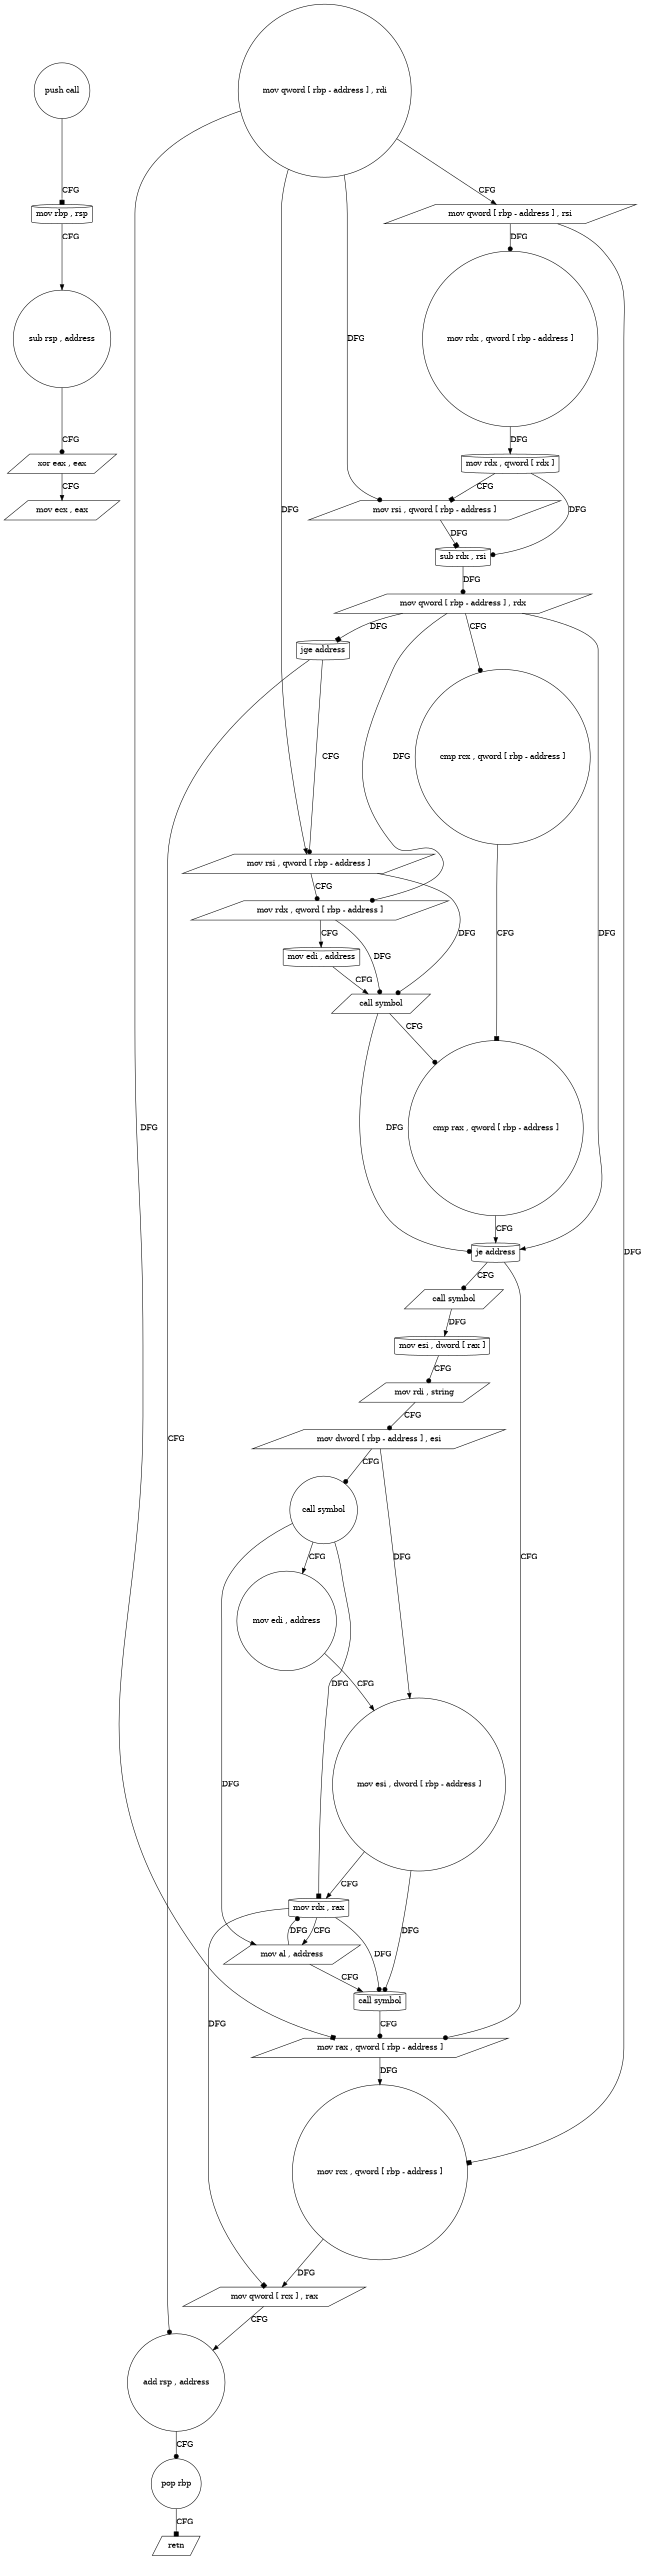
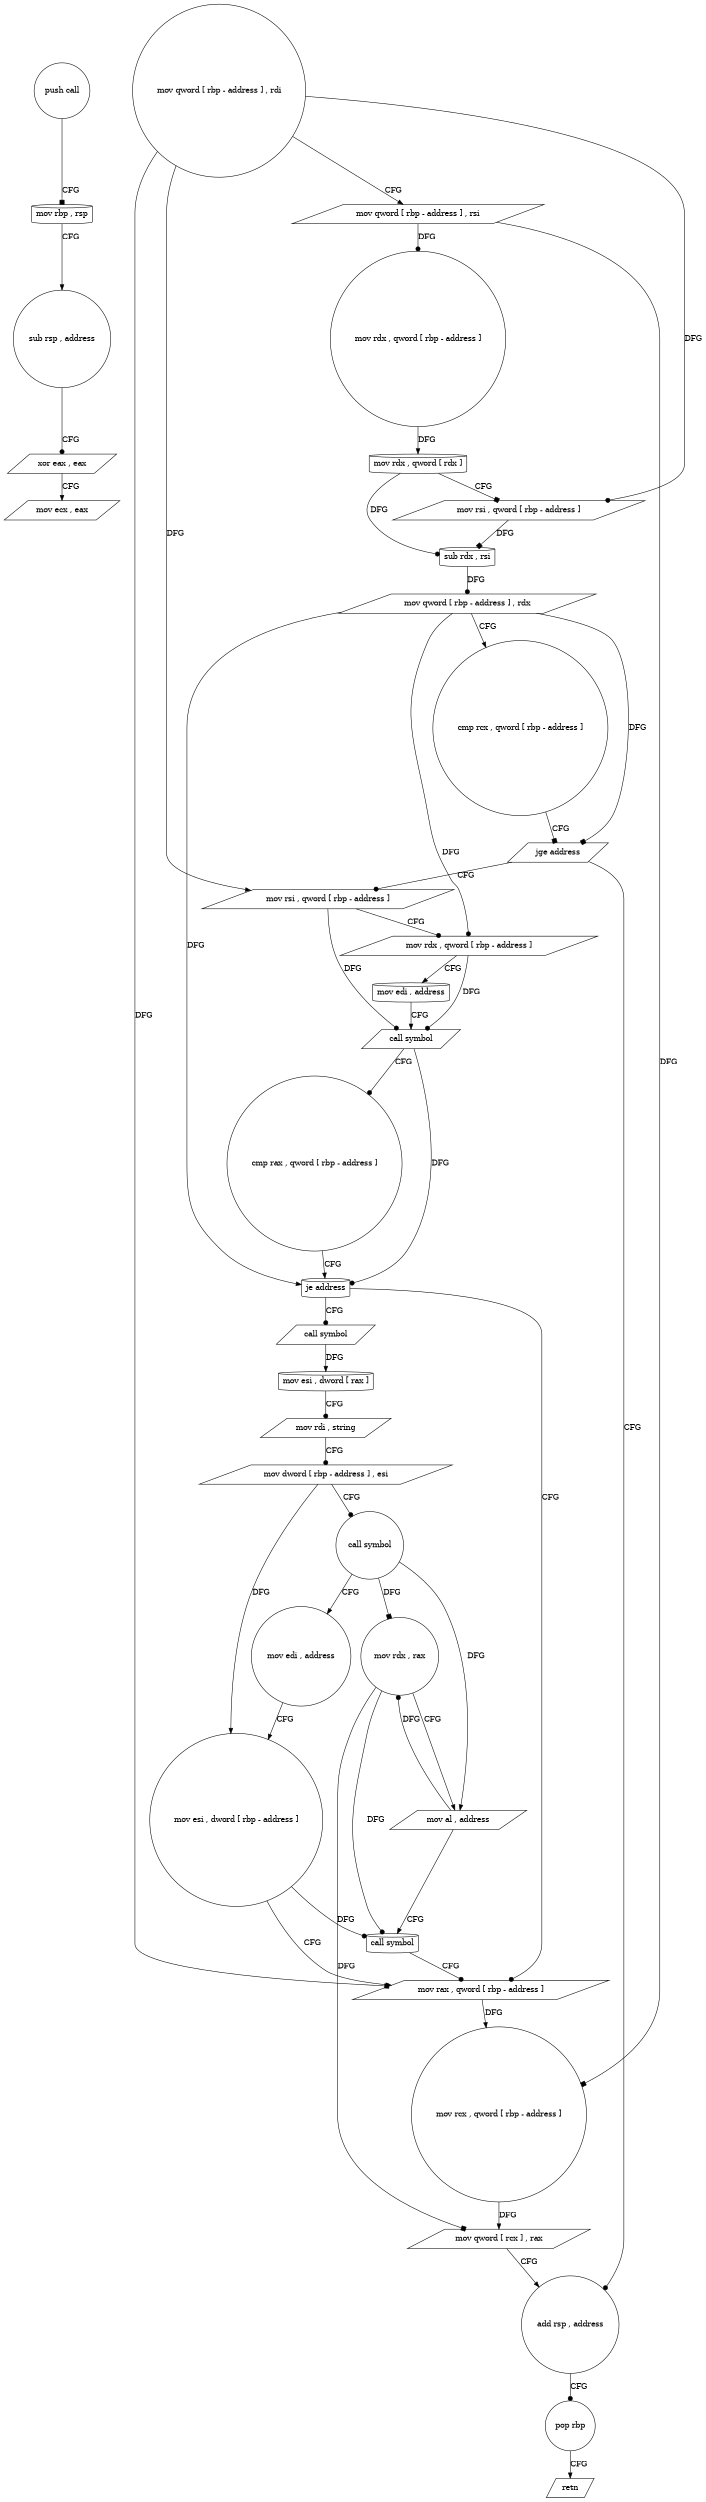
(473, 641) -> (478, 628)
(323, 650) -> (558, 853)
(497, 940) -> (550, 825)
(347, 1873) -> (314, 1962)
(319, 1908) -> (400, 1656)
(176, 2520) -> (570, 2462)
